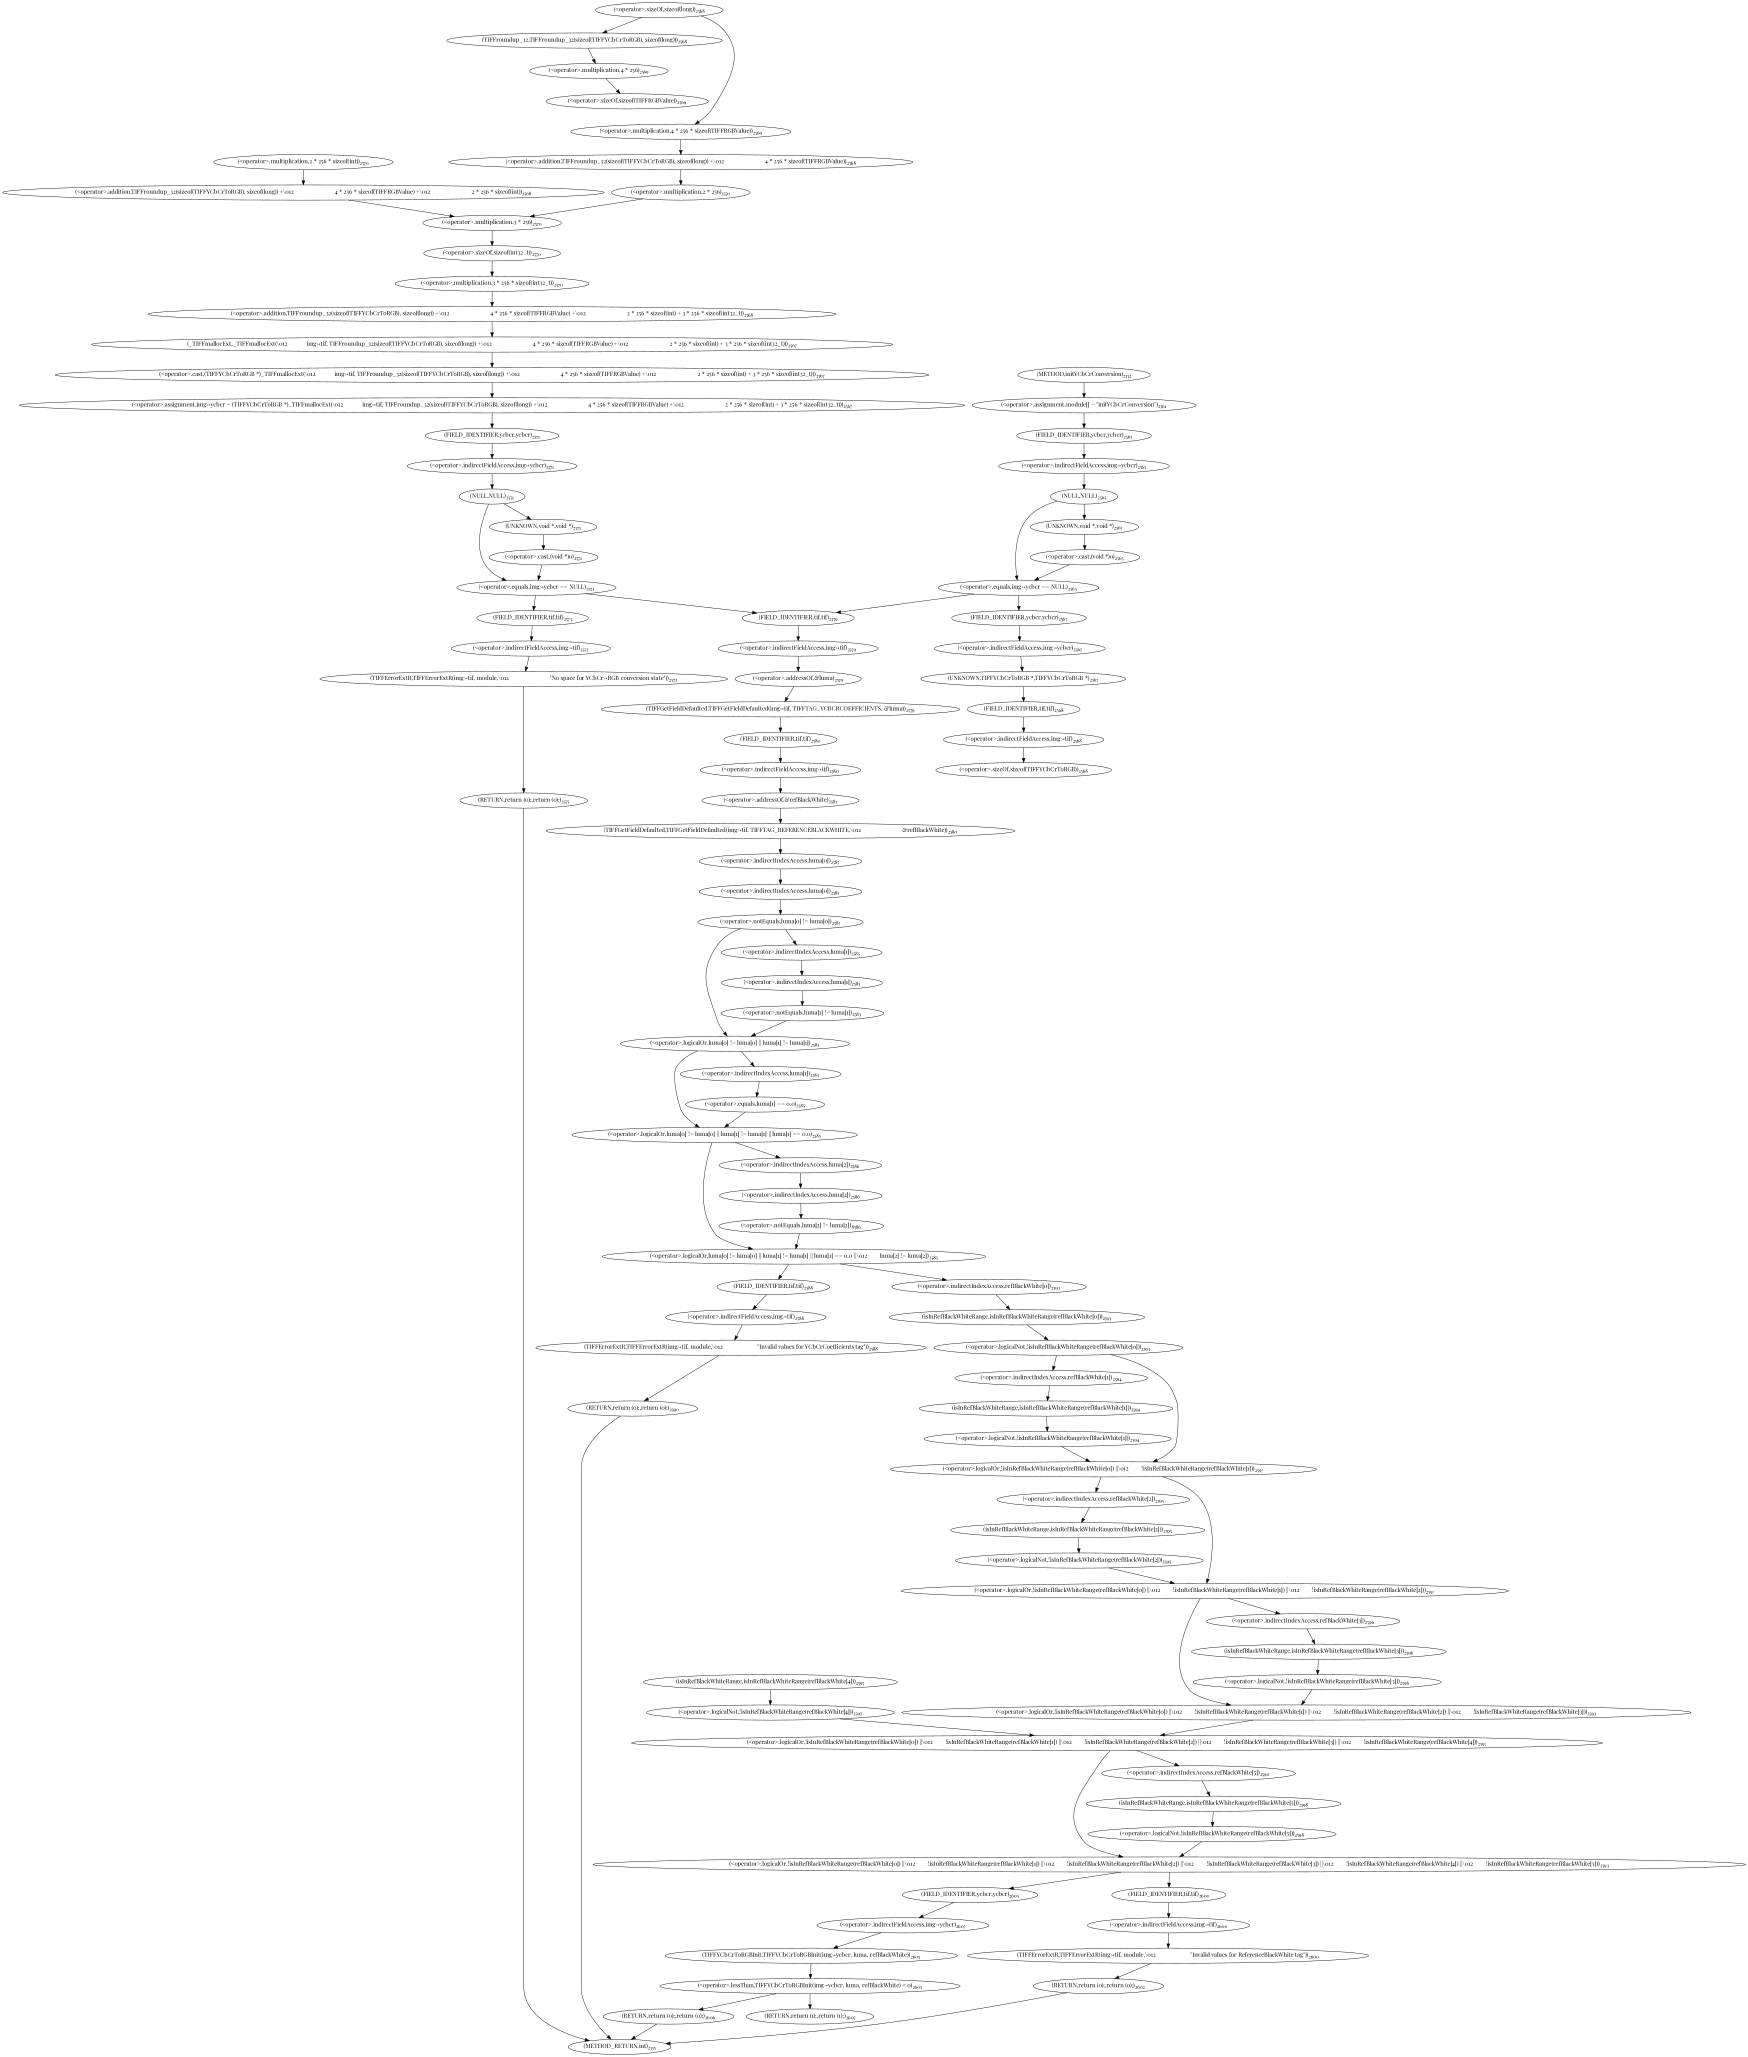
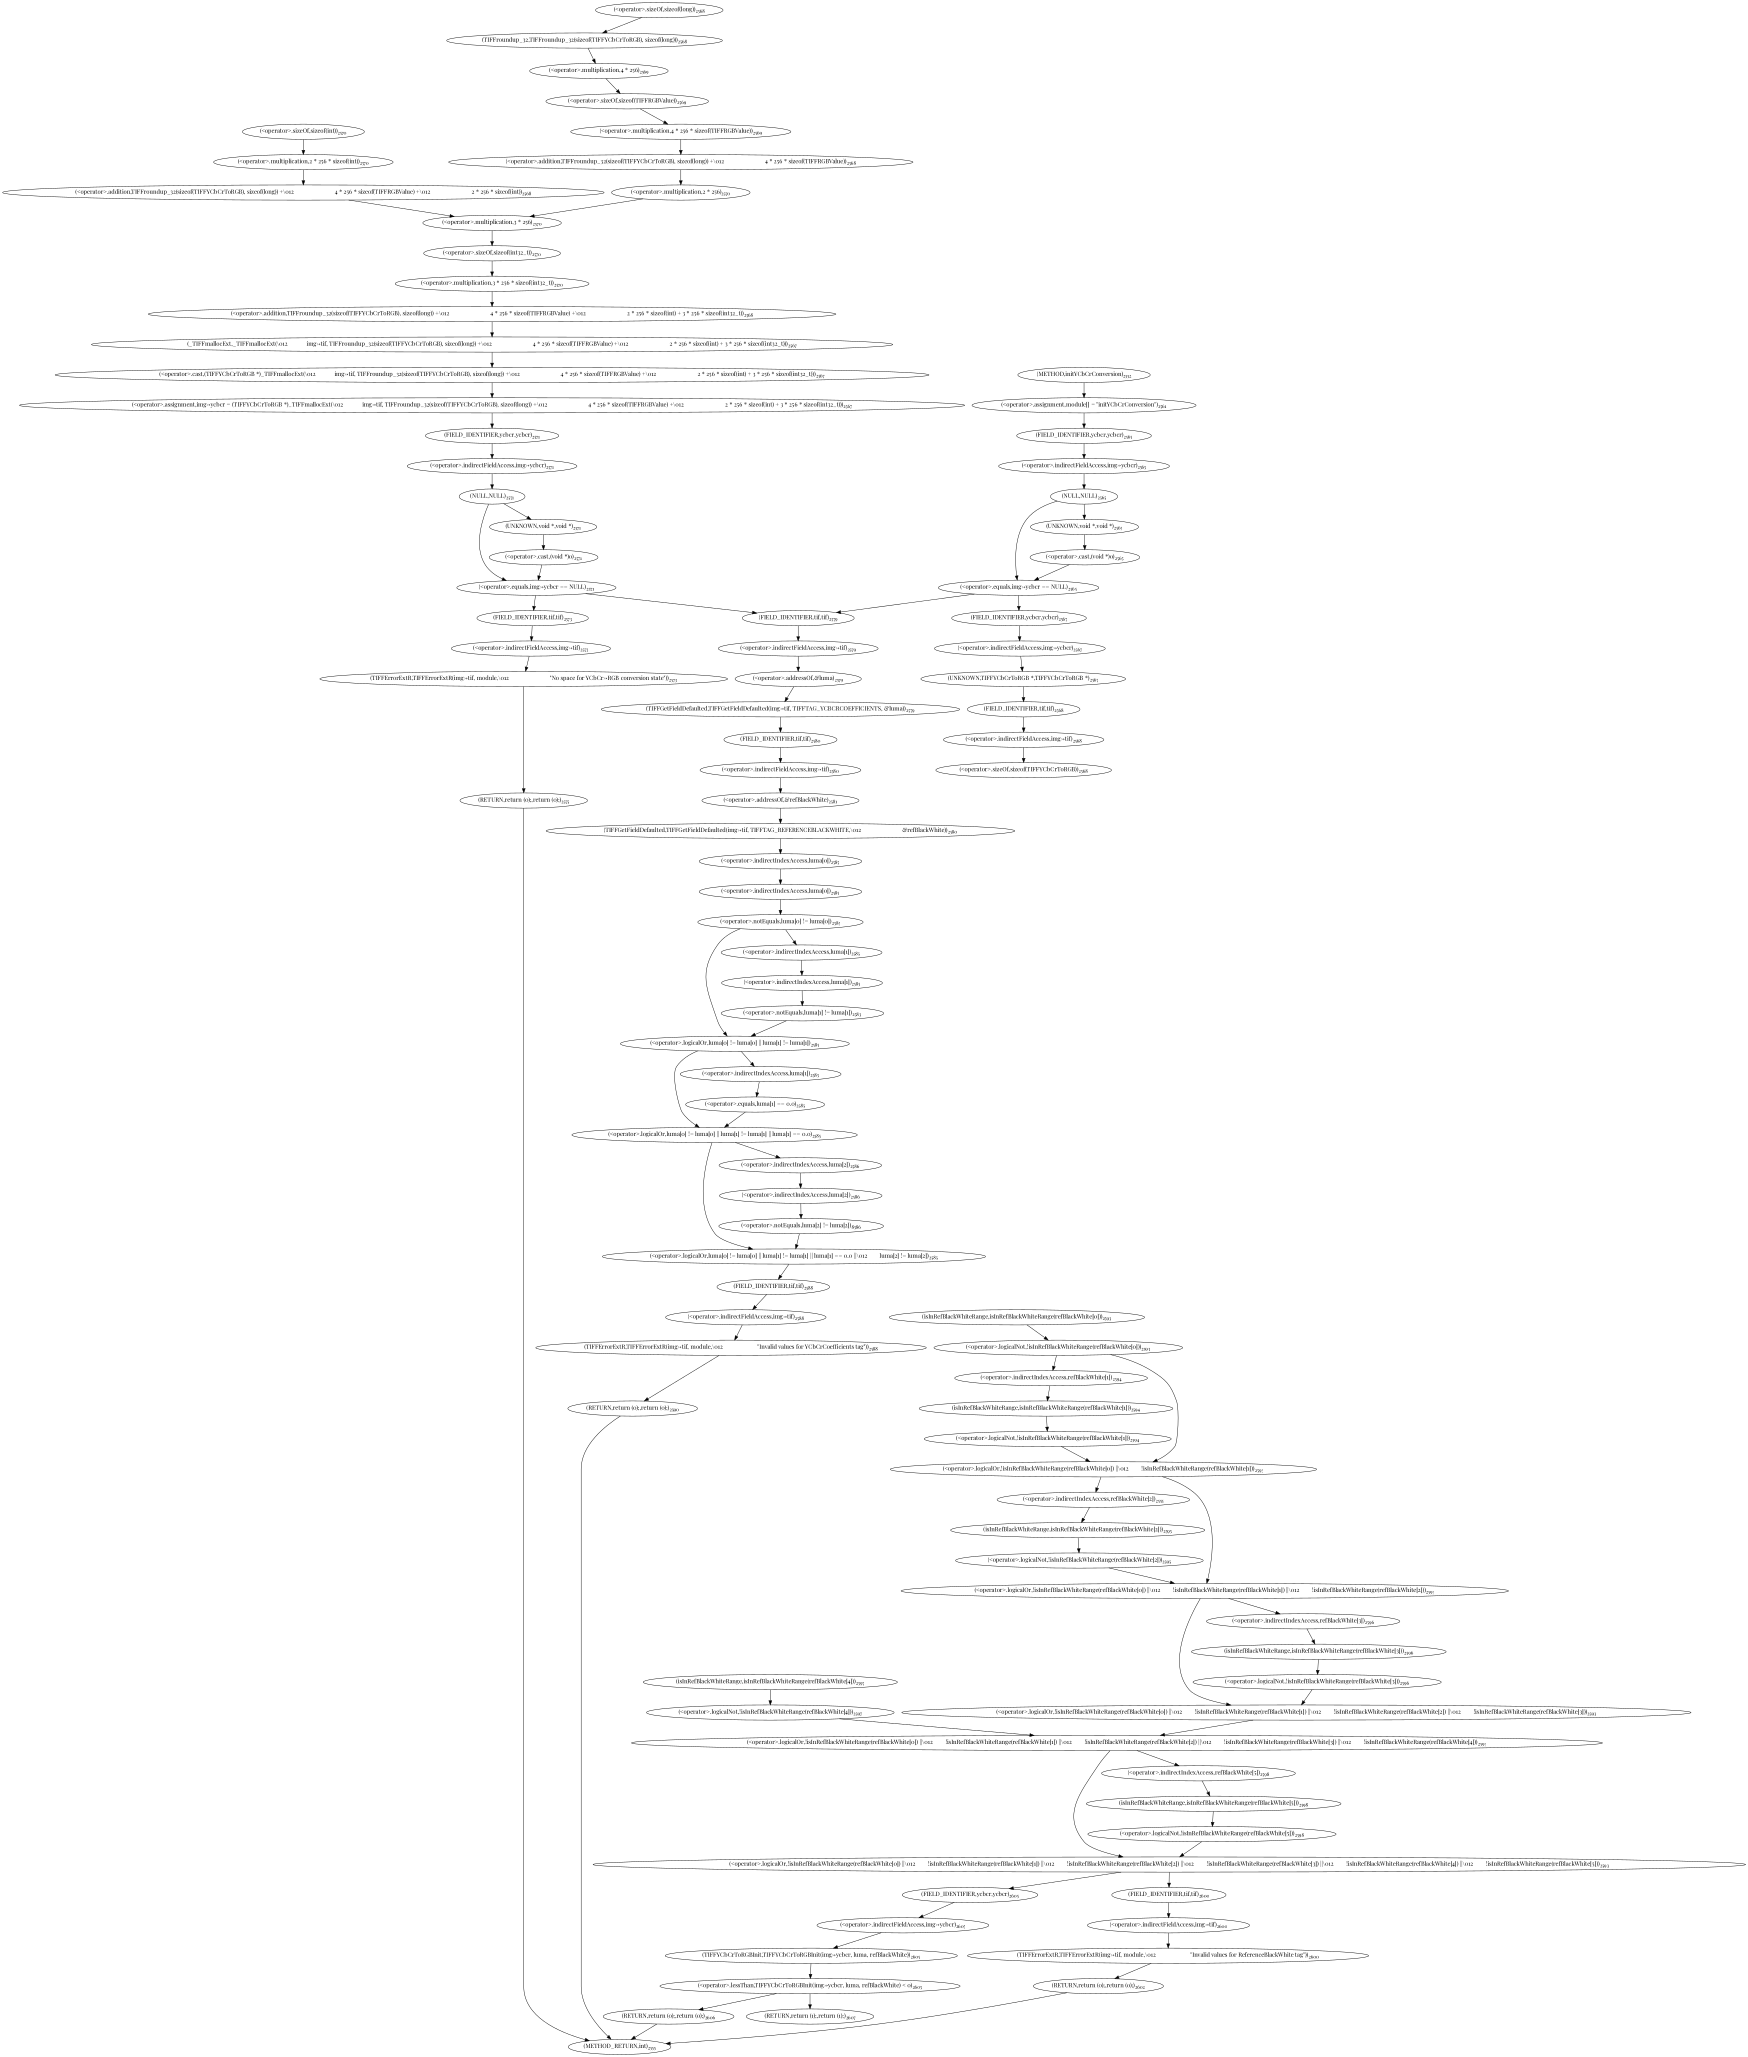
(733, 66) -> (652, 115)
none -> (303, 132)
(989, 1287) -> none
(1160, 1499) -> (1160, 1499)
(1265, 1773) -> (1265, 1773)
